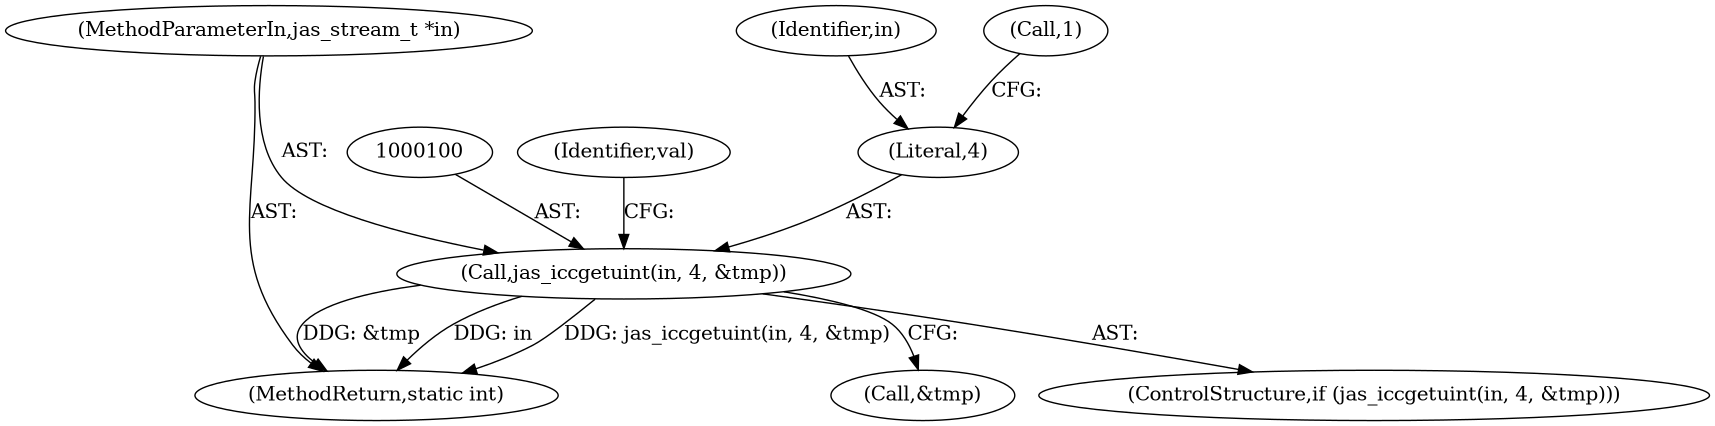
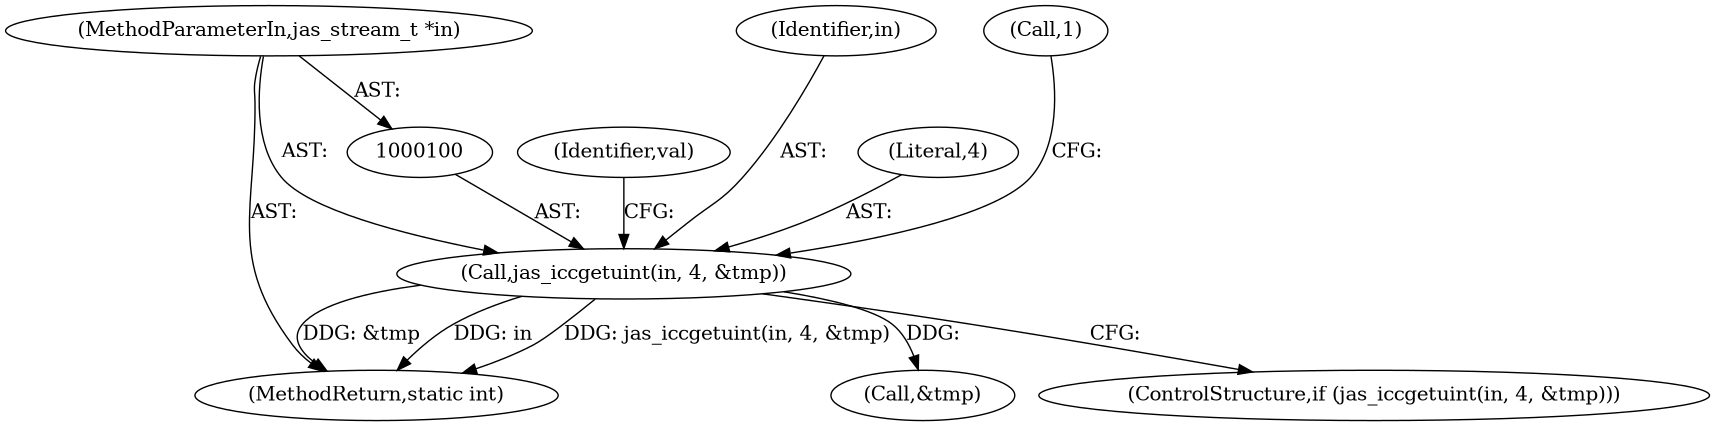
(990, 83) -> (976, 209)
none -> (340, 88)
(870, 90) -> (758, 159)
(936, 335) -> (936, 335)
(1118, 335) -> (1118, 335)
